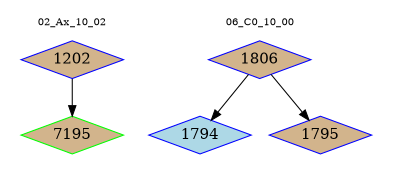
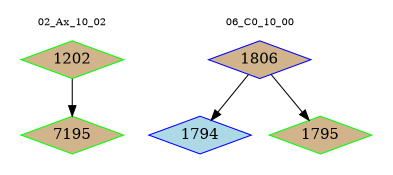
(72, 60) -> (72, 60)
(320, 135) -> (320, 135)
